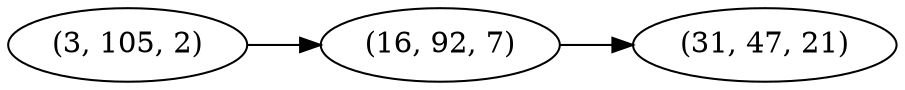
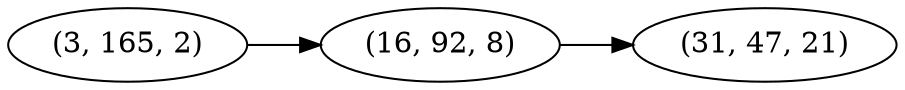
(128, 45) -> (128, 45)
(440, 45) -> (440, 45)
